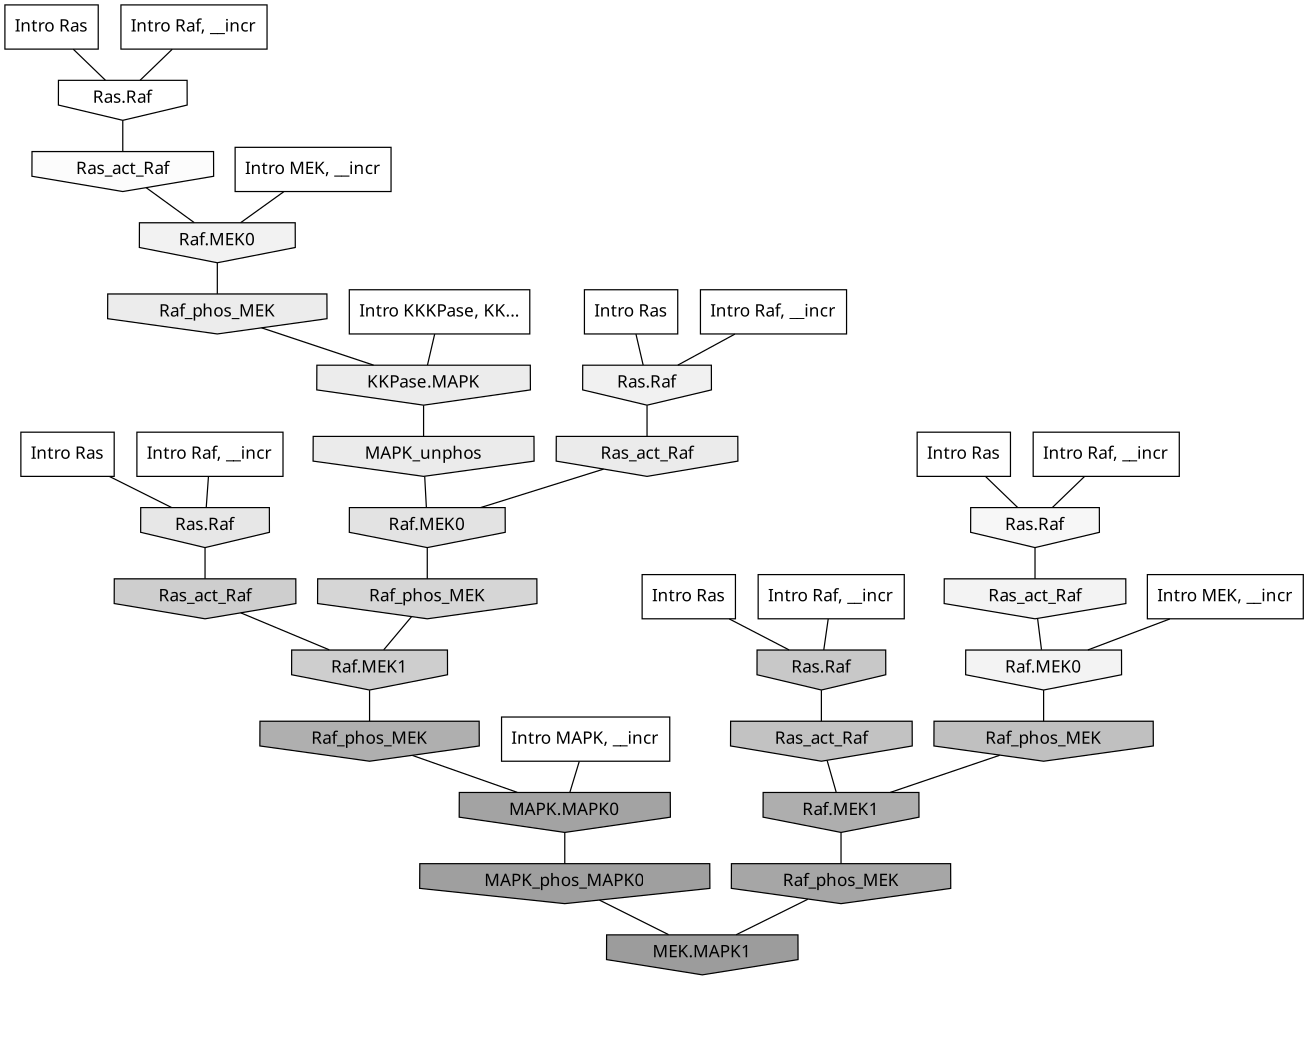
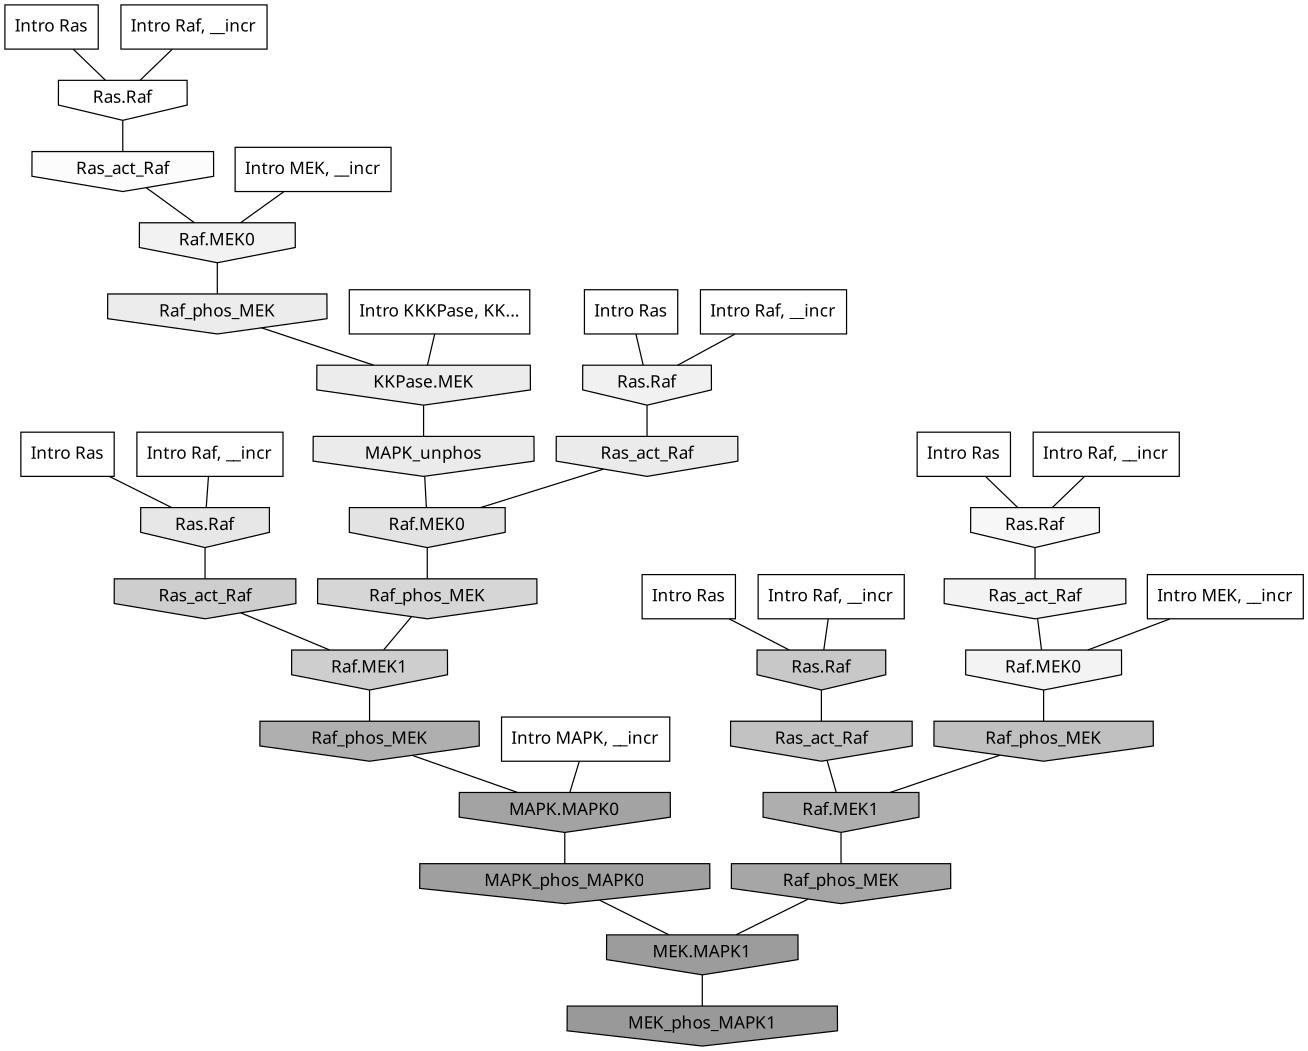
(424, 383) -> (424, 383)
none -> (702, 1024)
